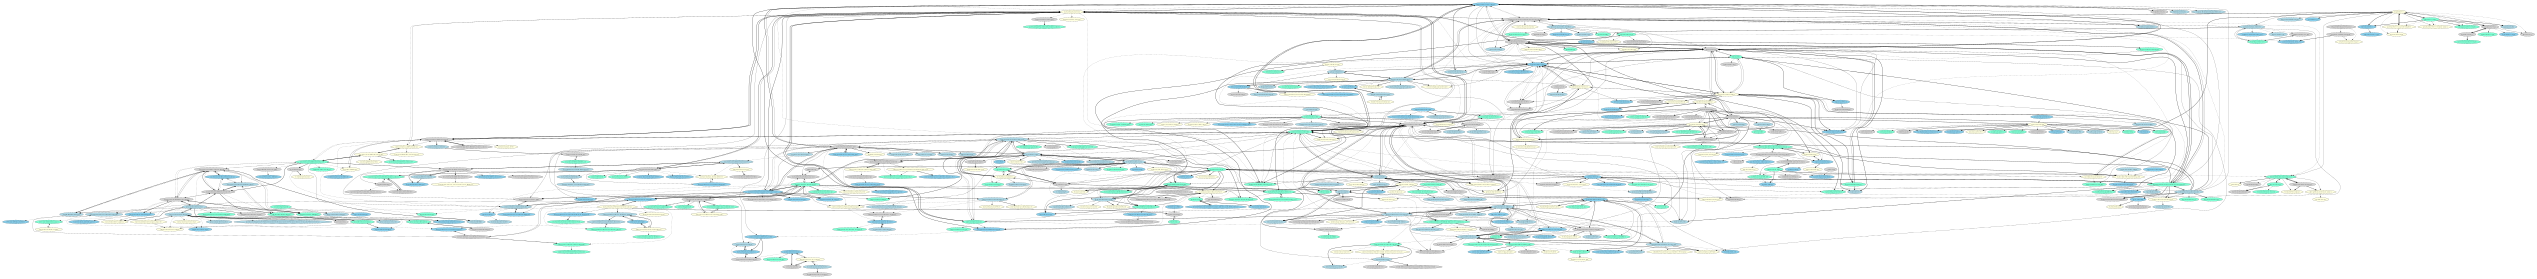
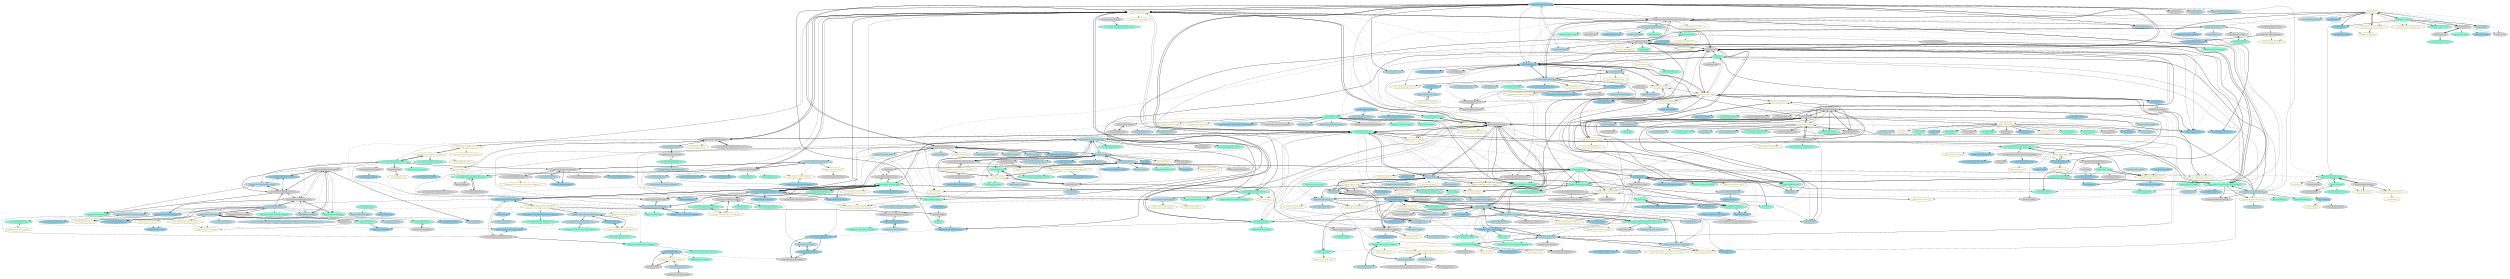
(1311, 113) -> (1319, 121)
(1590, 233) -> (1425, 255)
